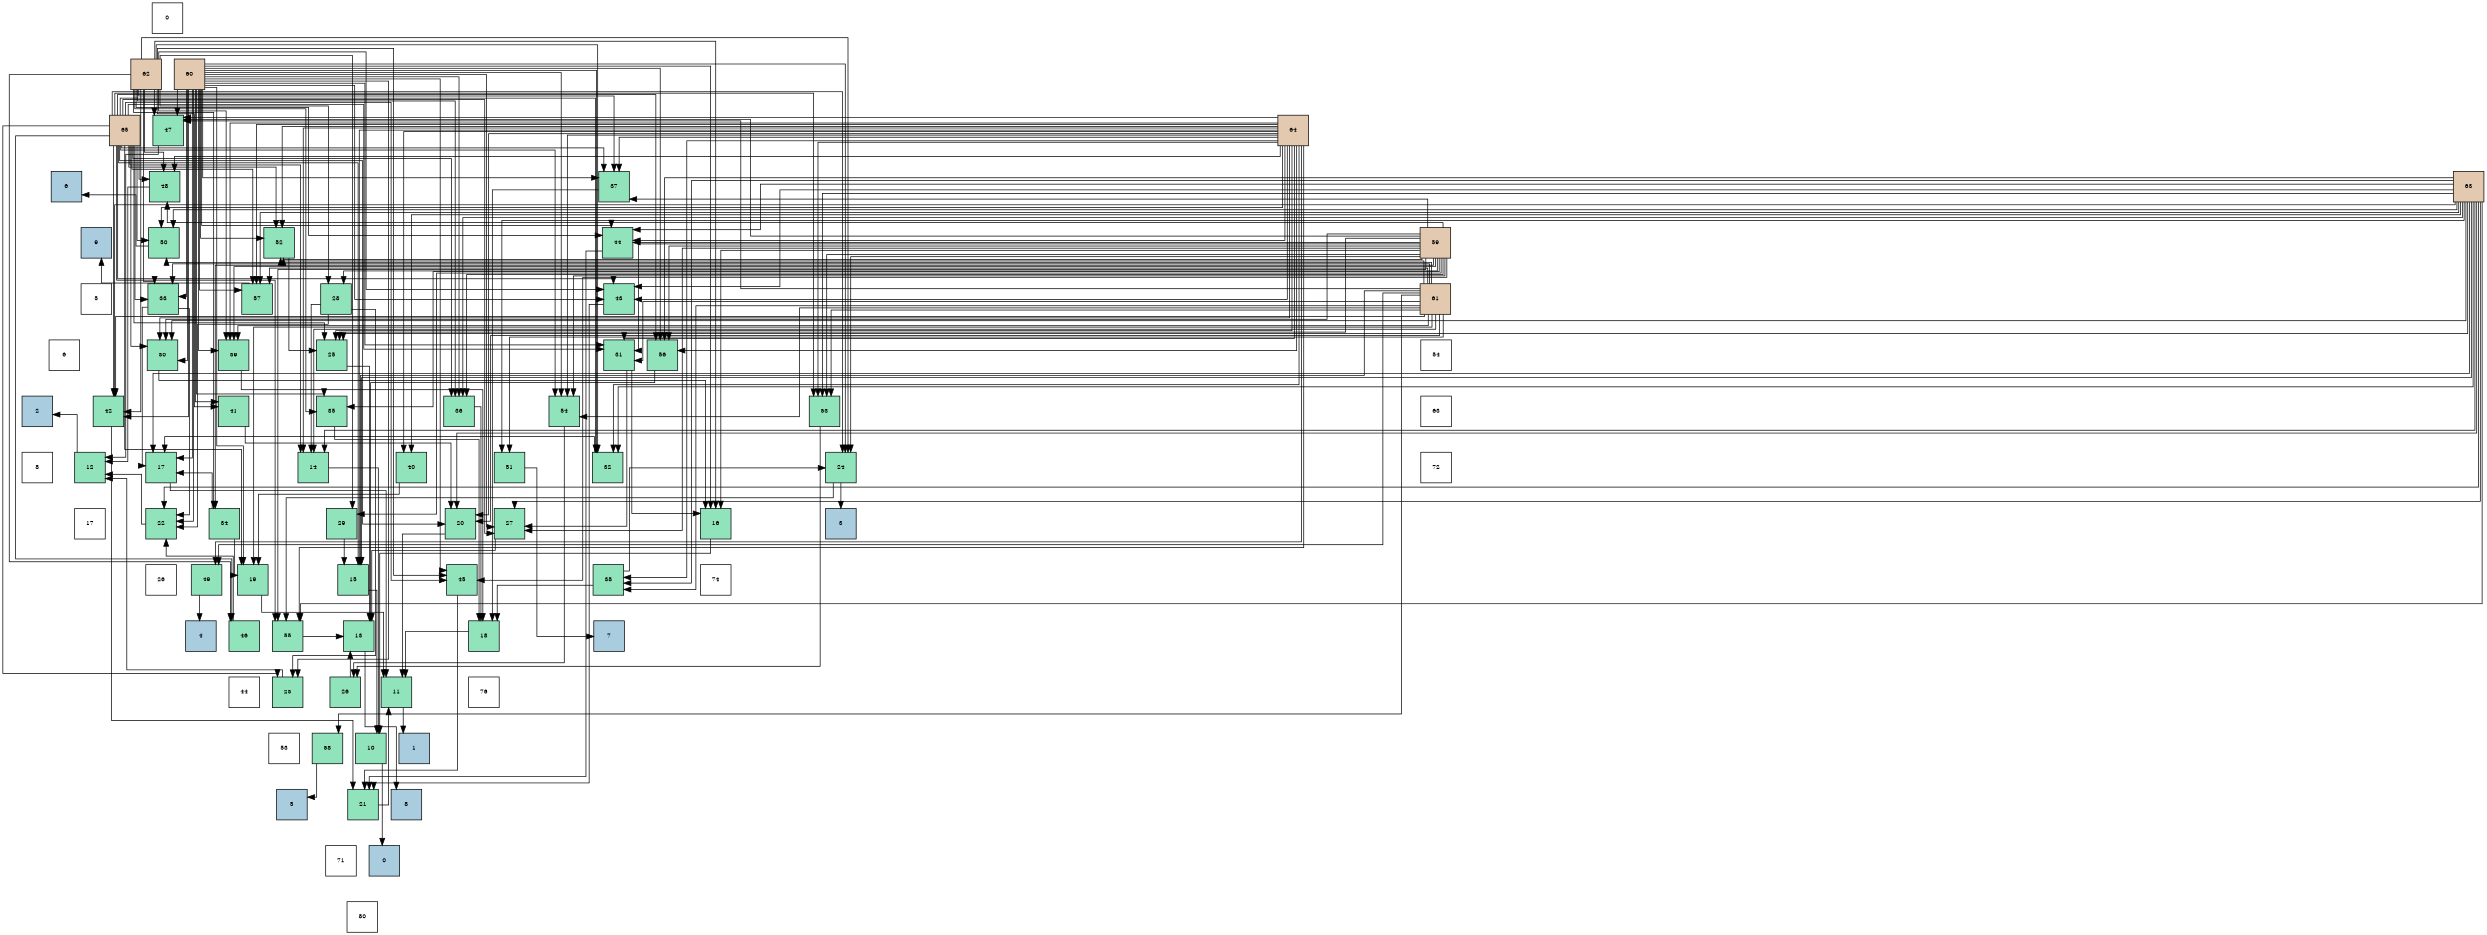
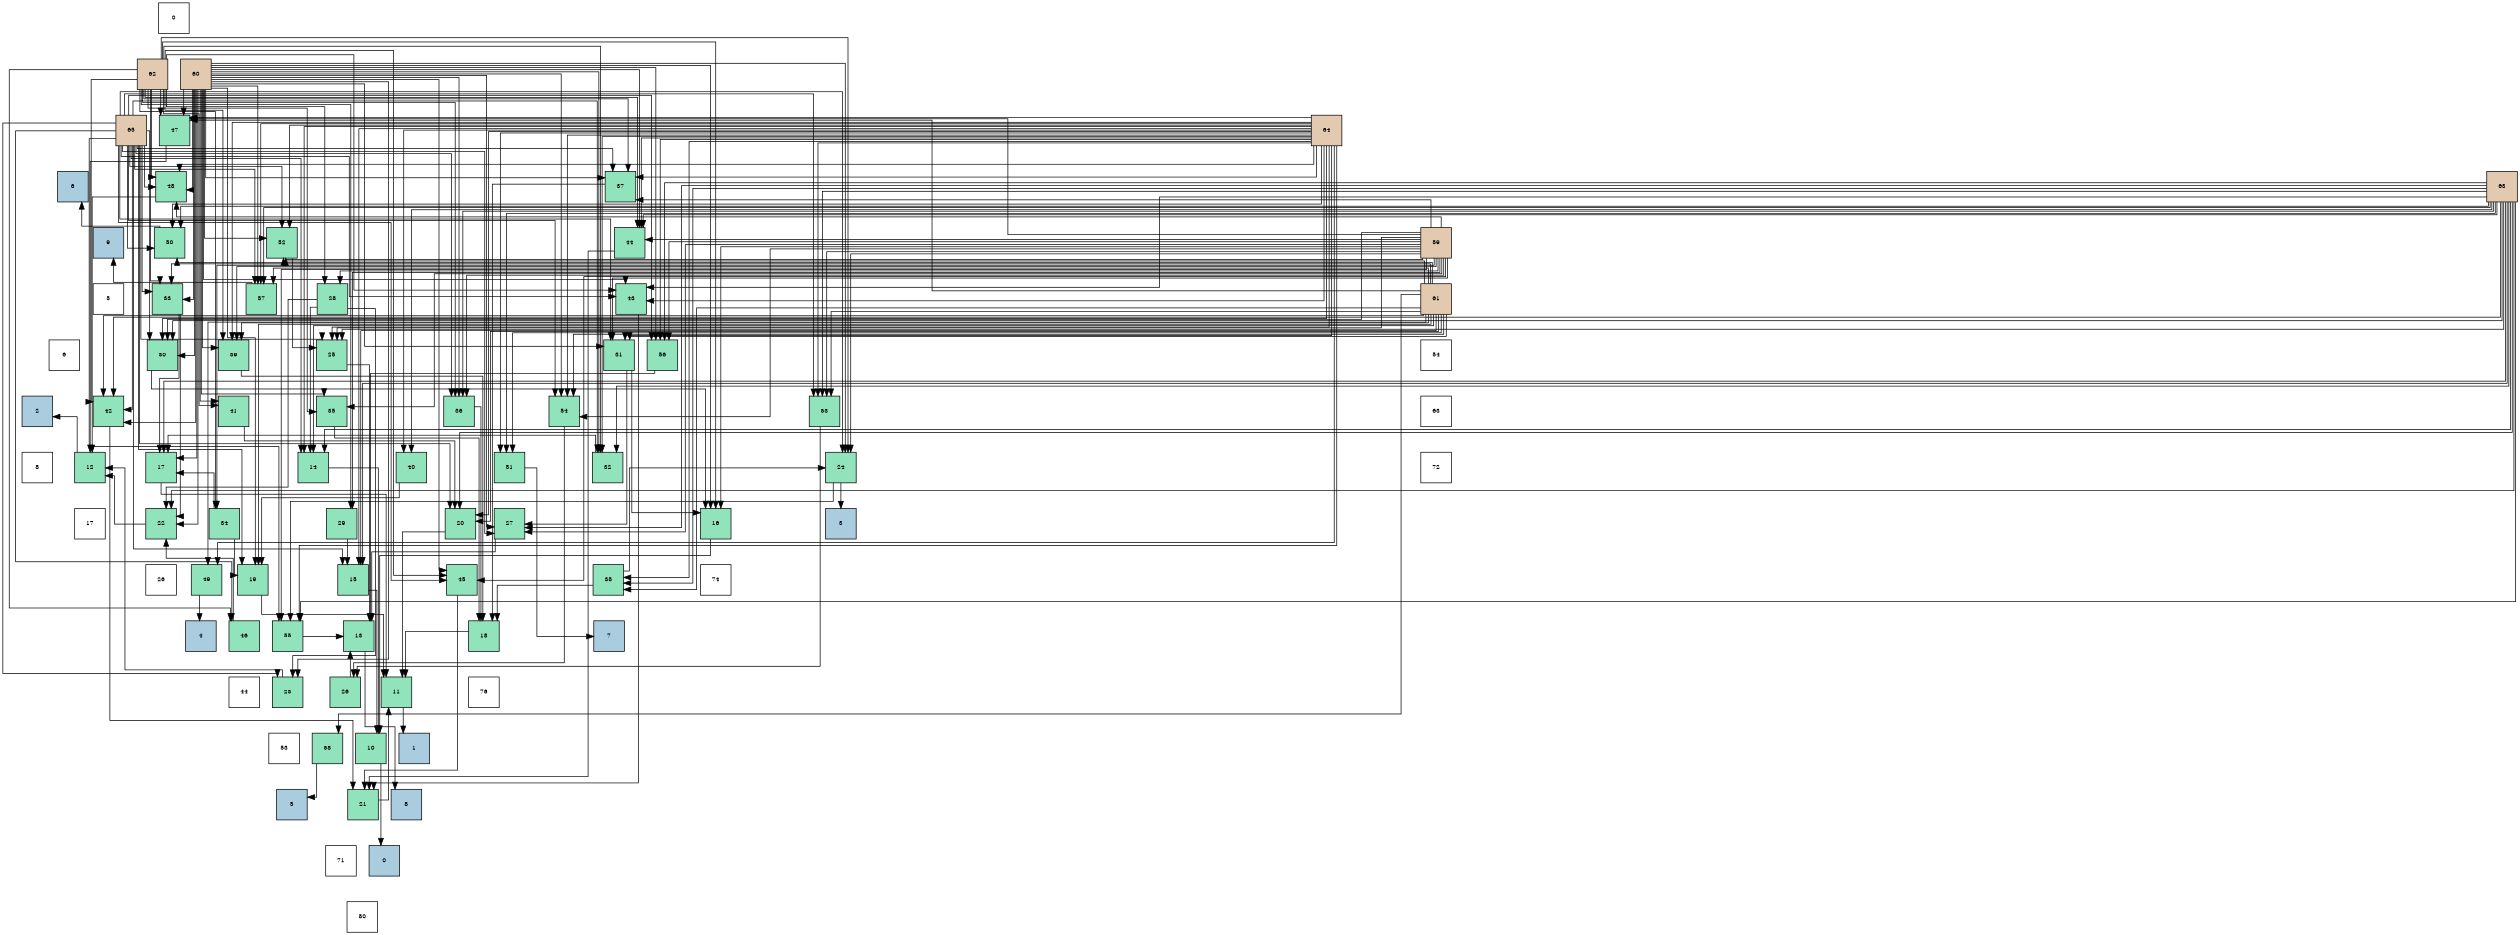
none -> (500, 136)
none -> (192, 140)
